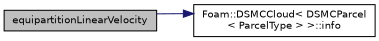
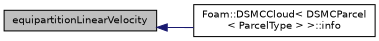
(170, 14) -> (181, 28)
